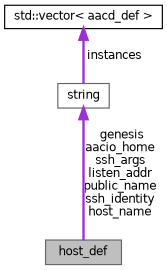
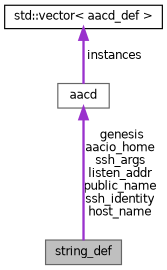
(84, 96) -> (84, 96)
(84, 252) -> (84, 252)
